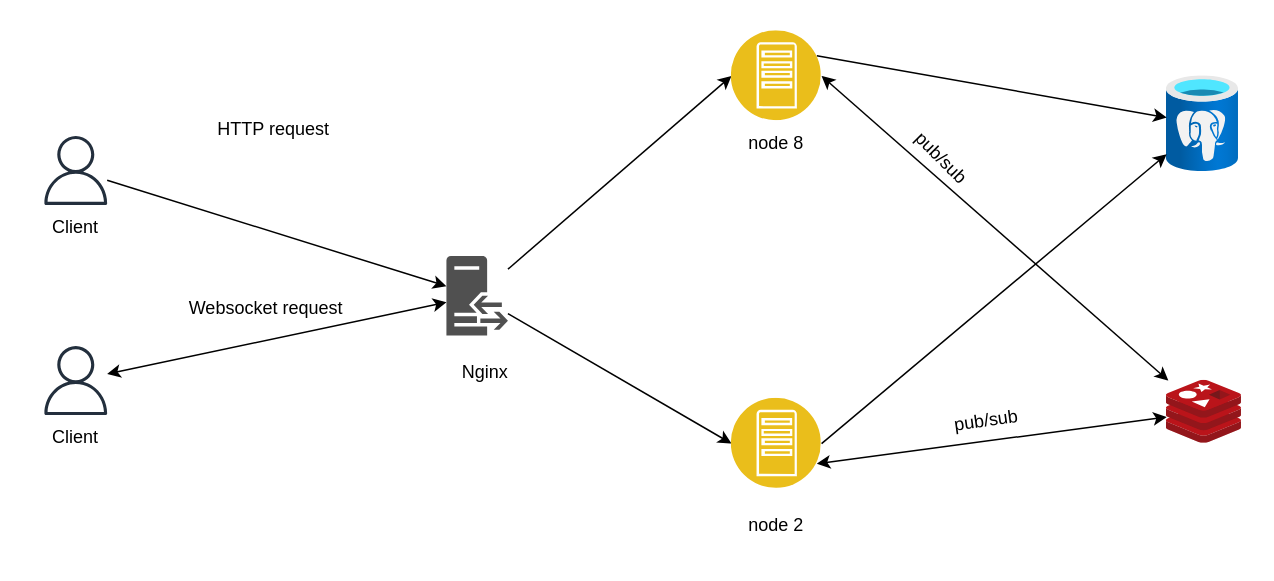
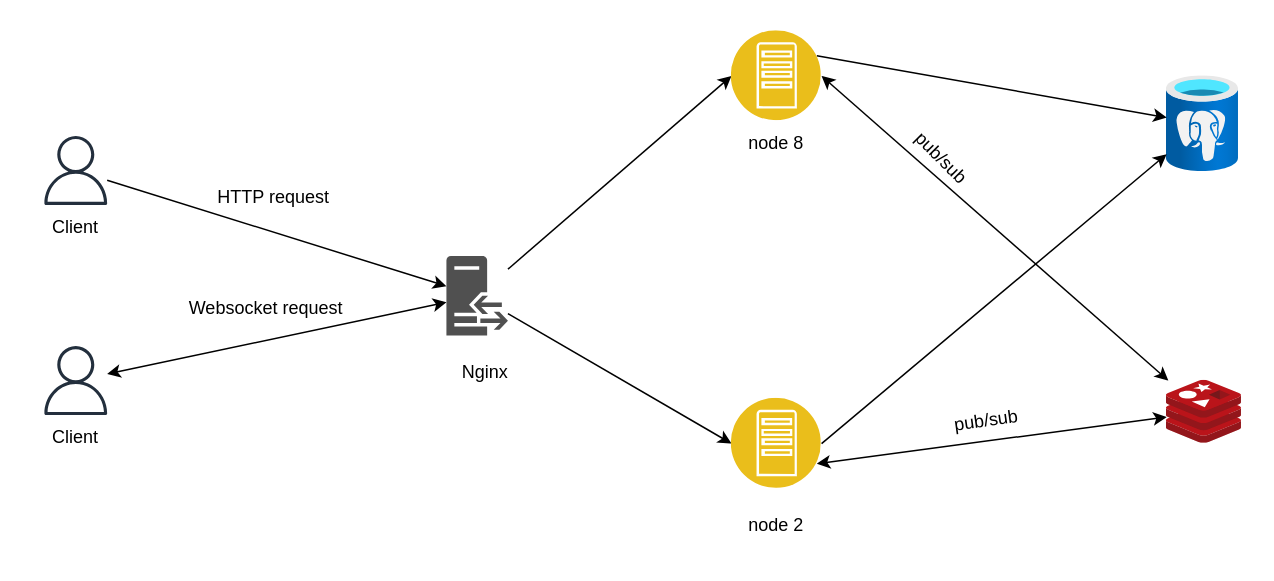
(274, 130) -> (274, 197)
